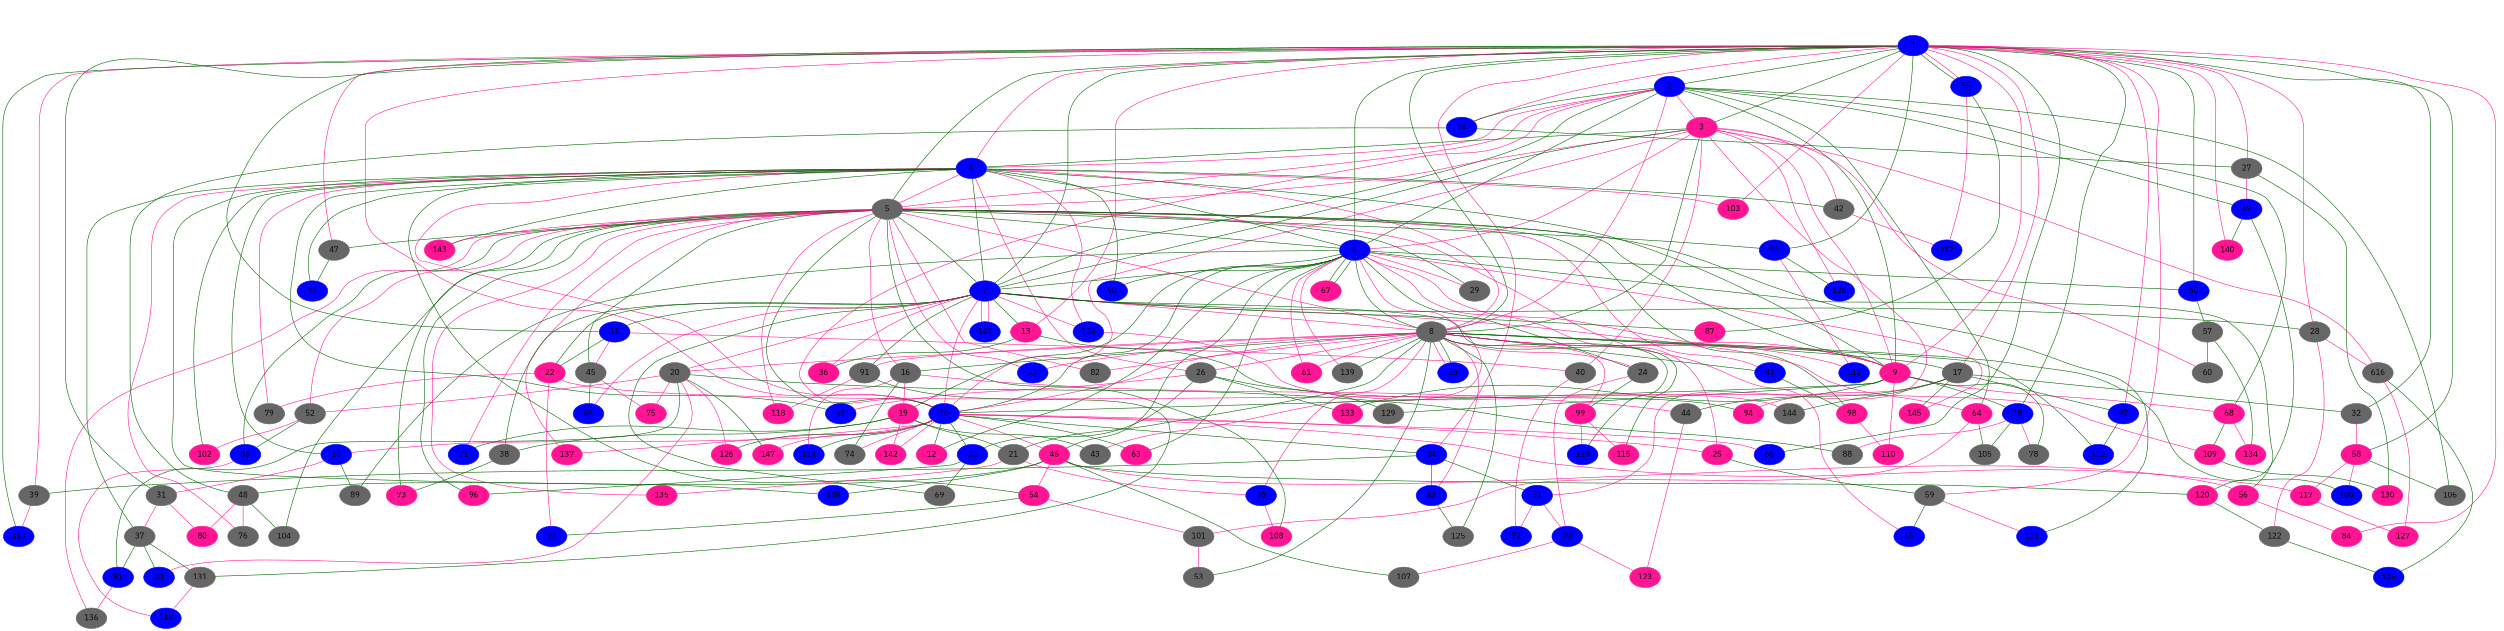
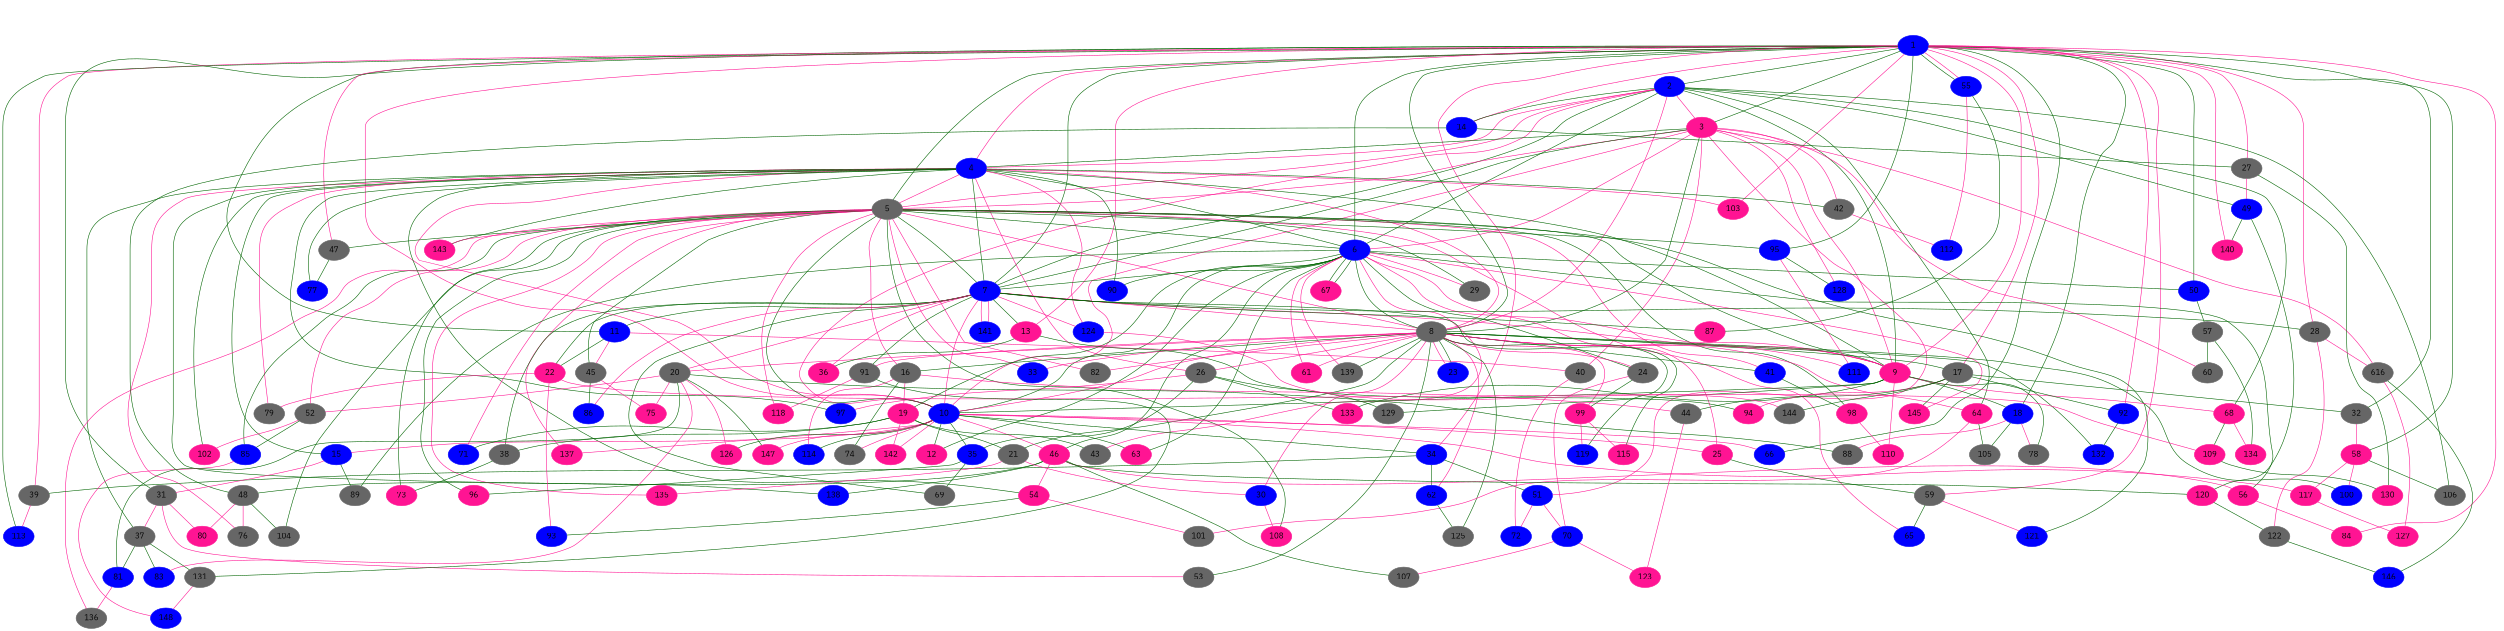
(1199, 557) -> (659, 573)
